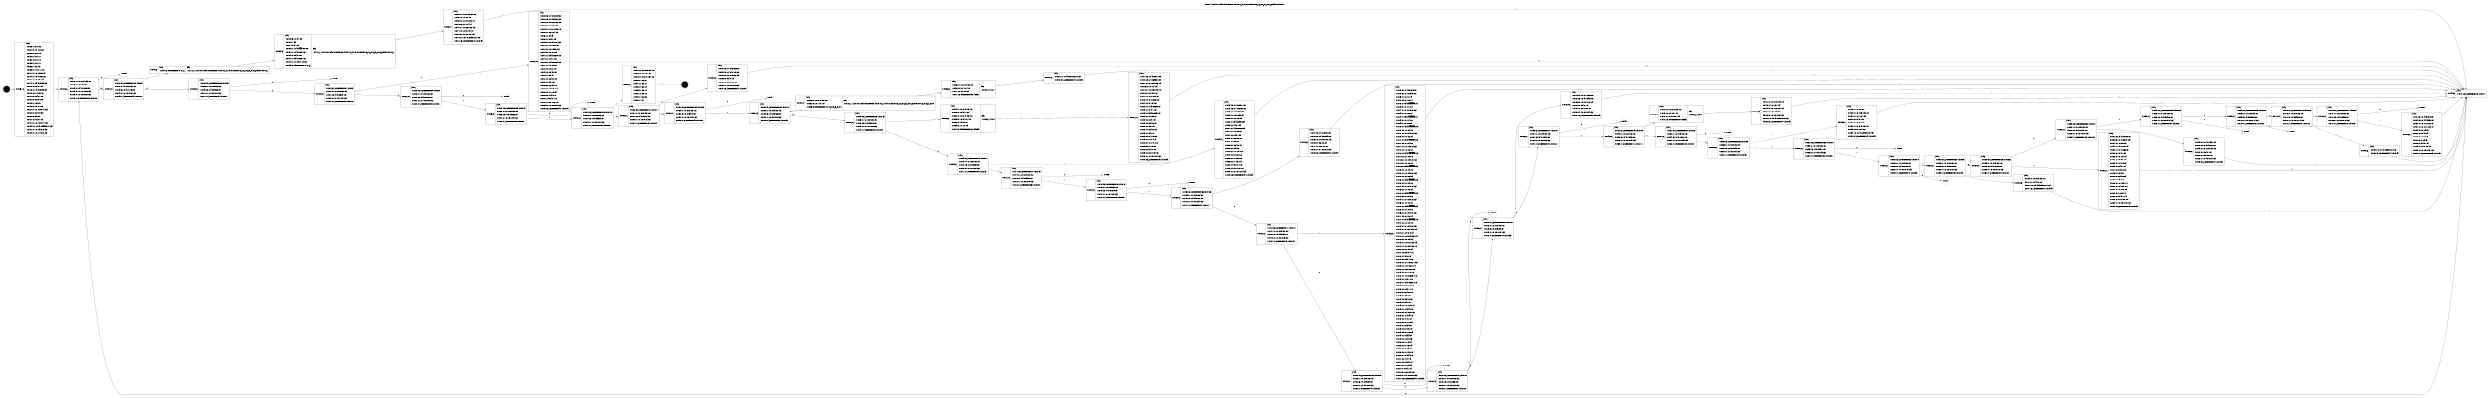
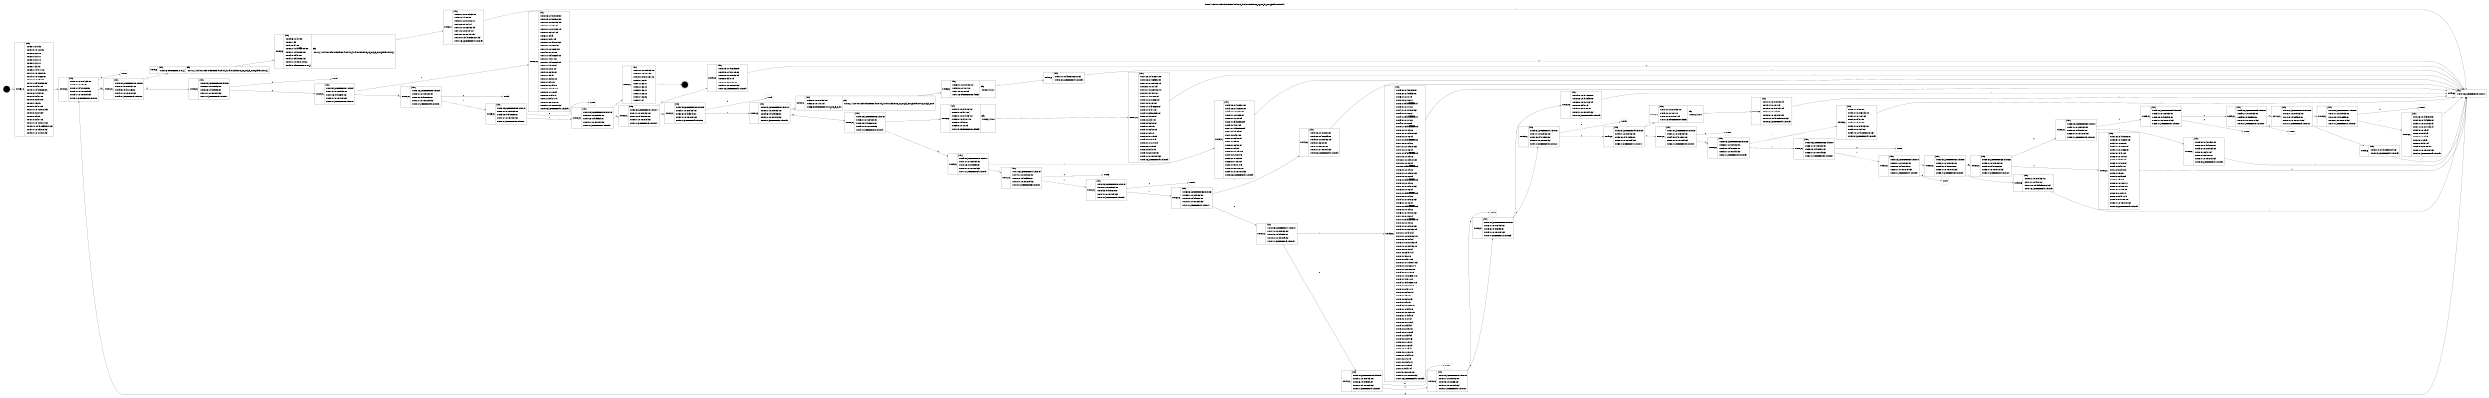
(798, 111) -> (792, 109)
